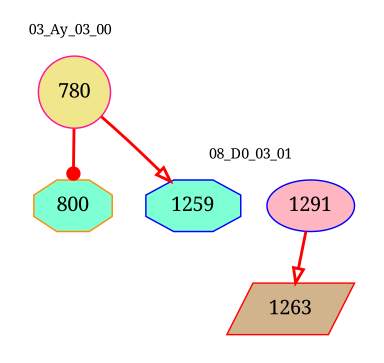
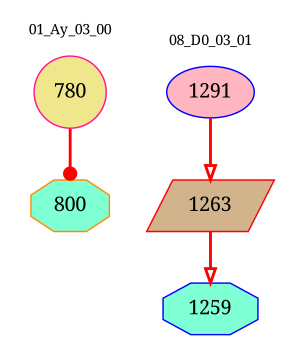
(70, 31) -> (70, 31)
(144, 156) -> (210, 250)
